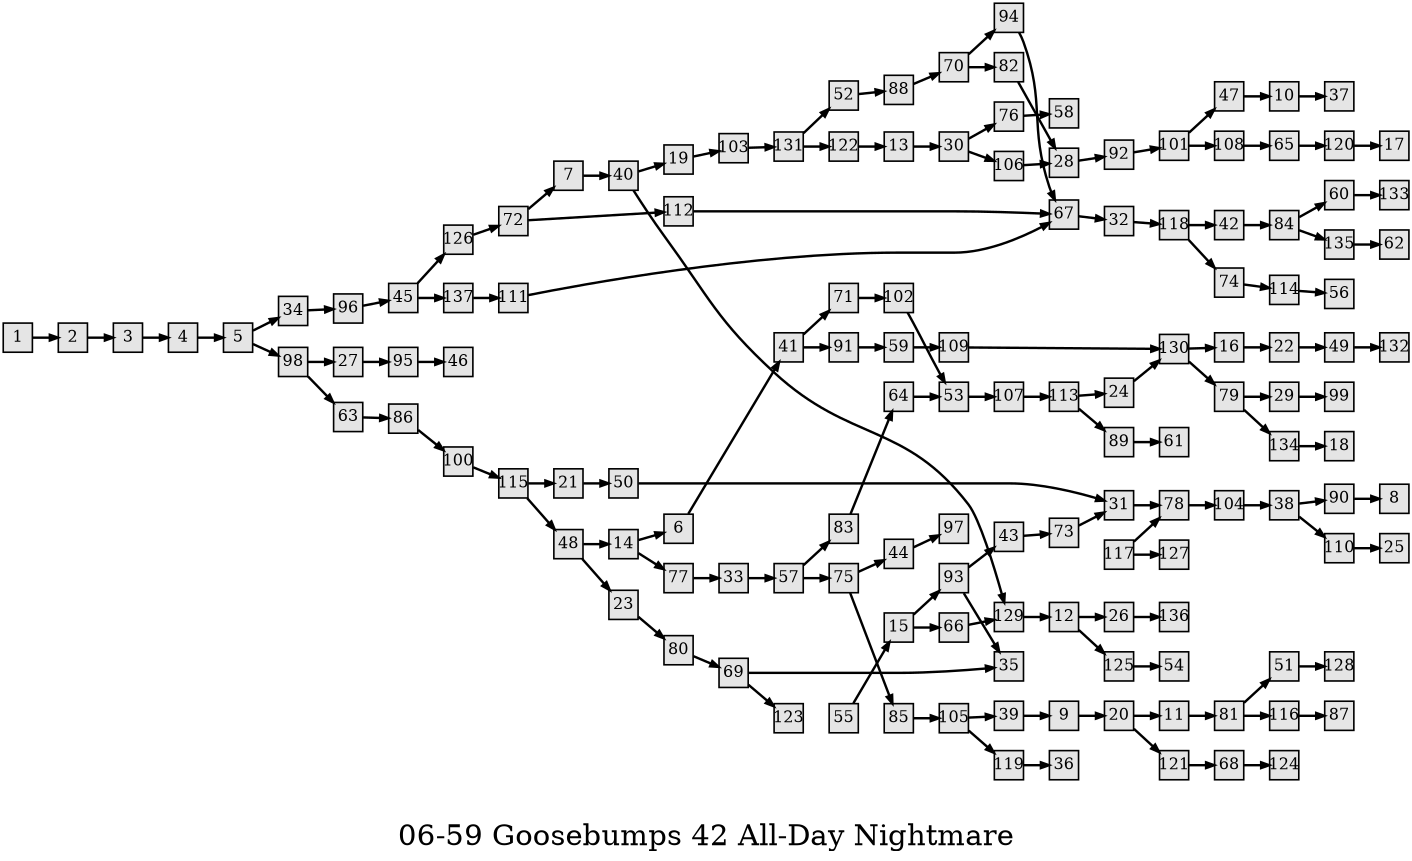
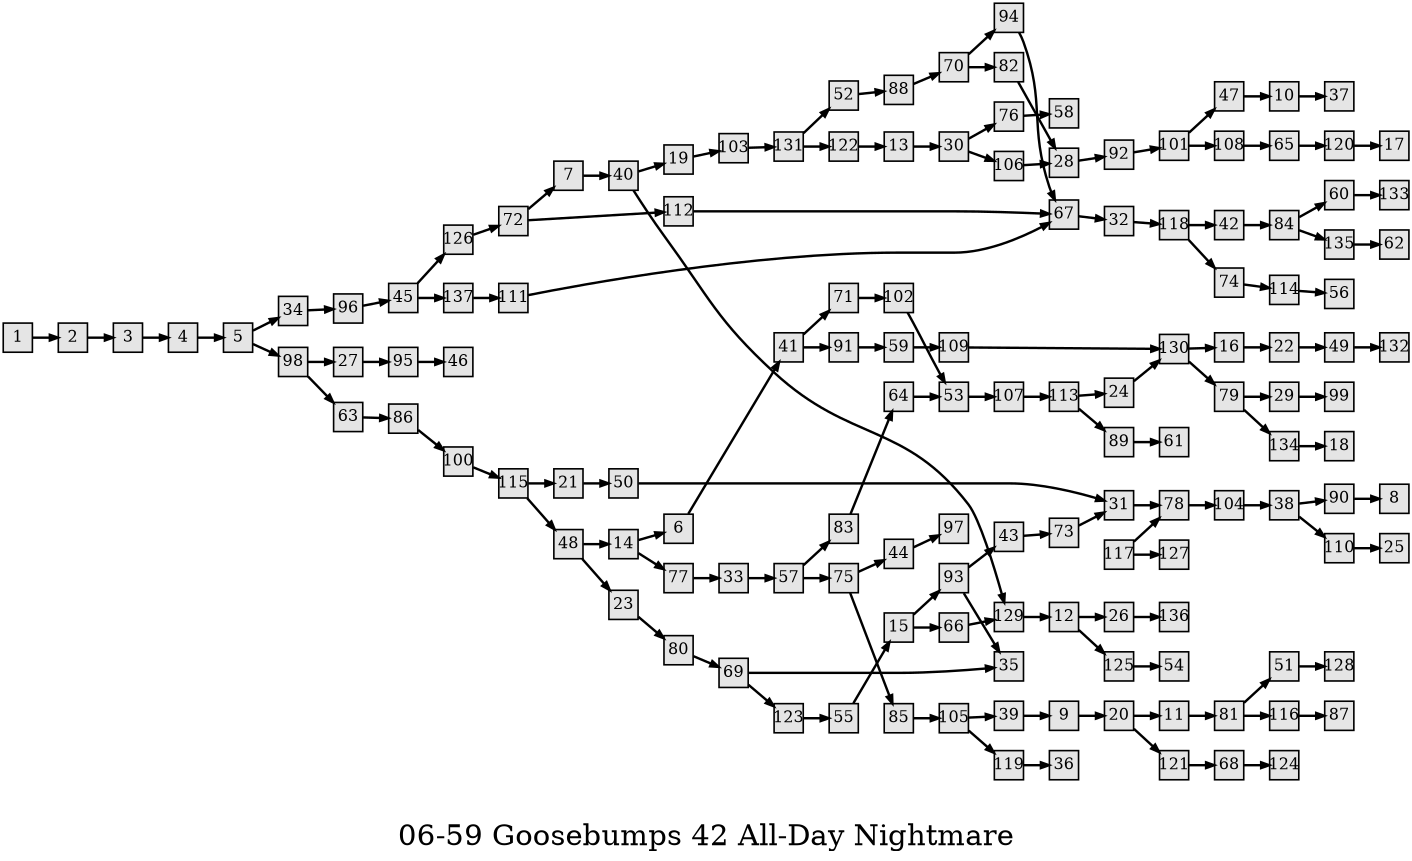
none -> (812, 718)
